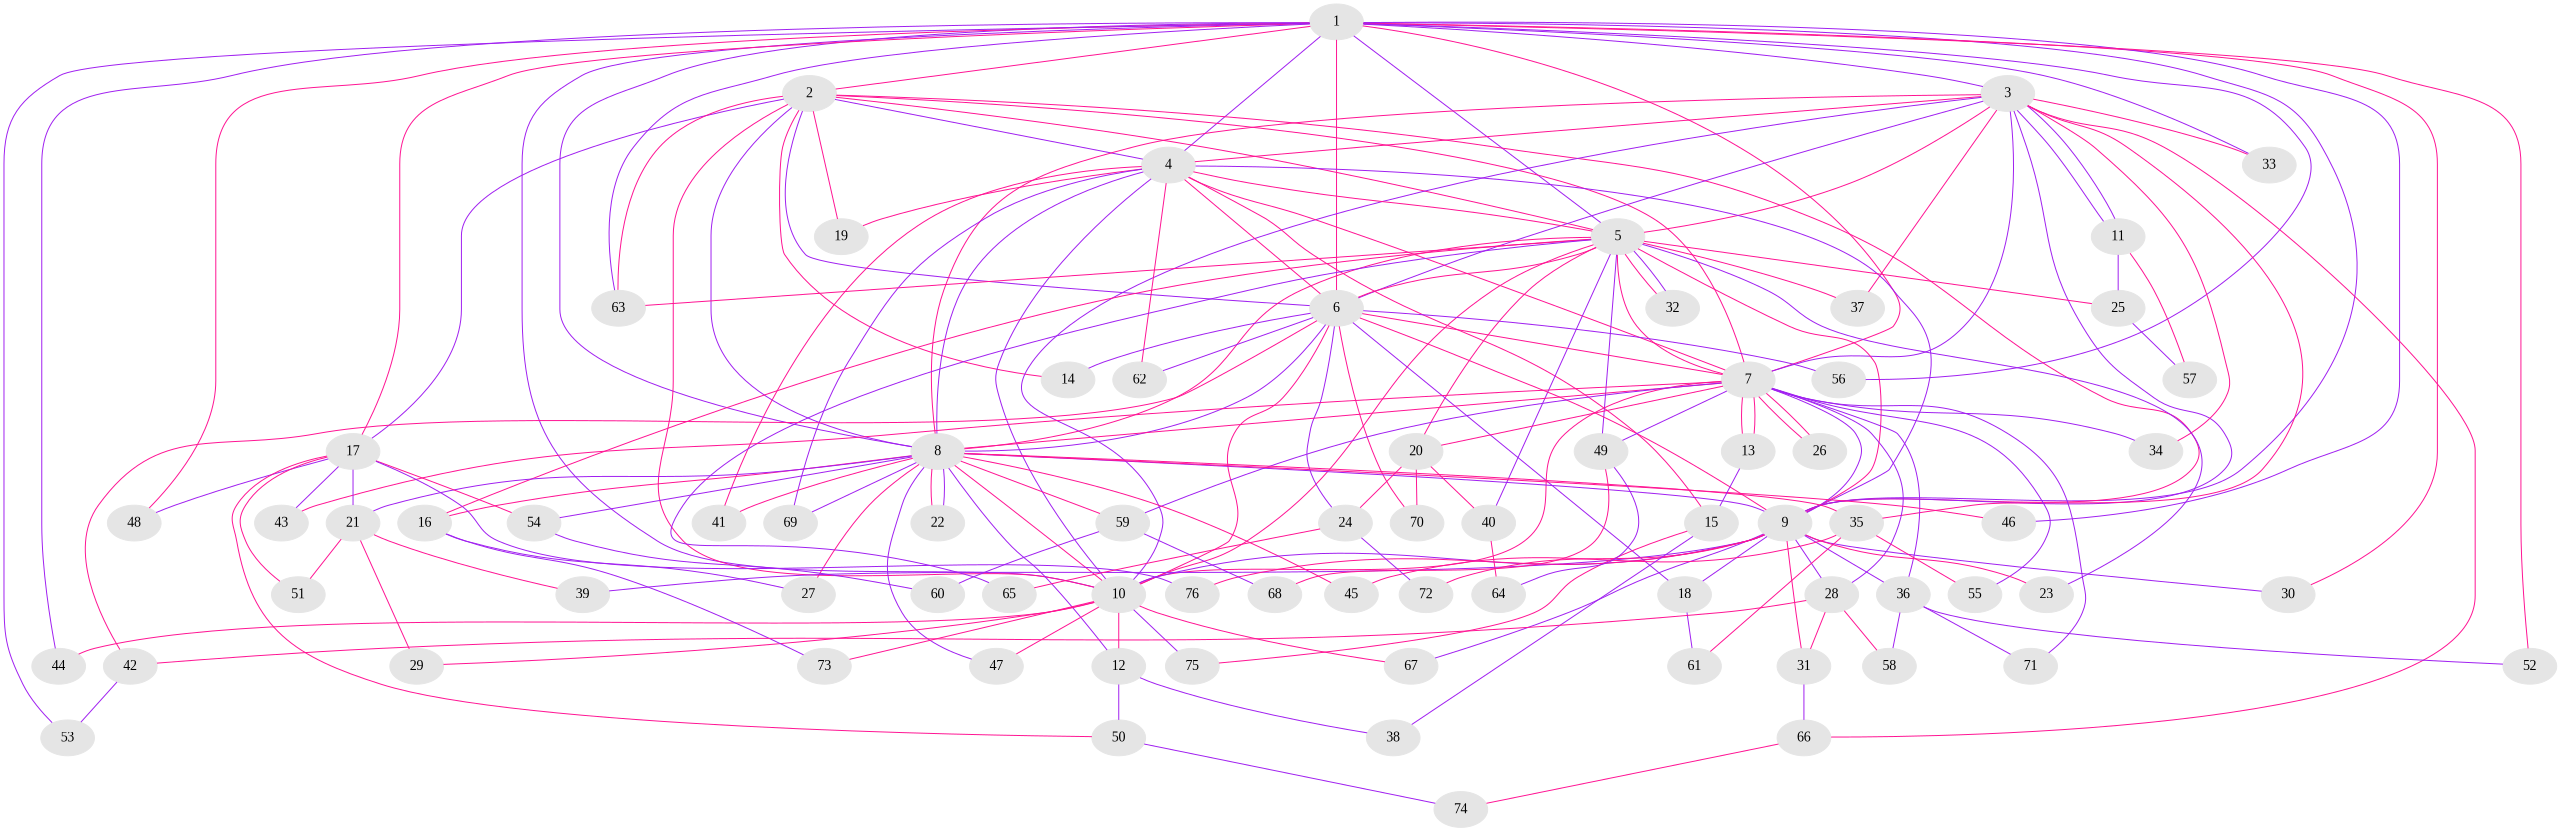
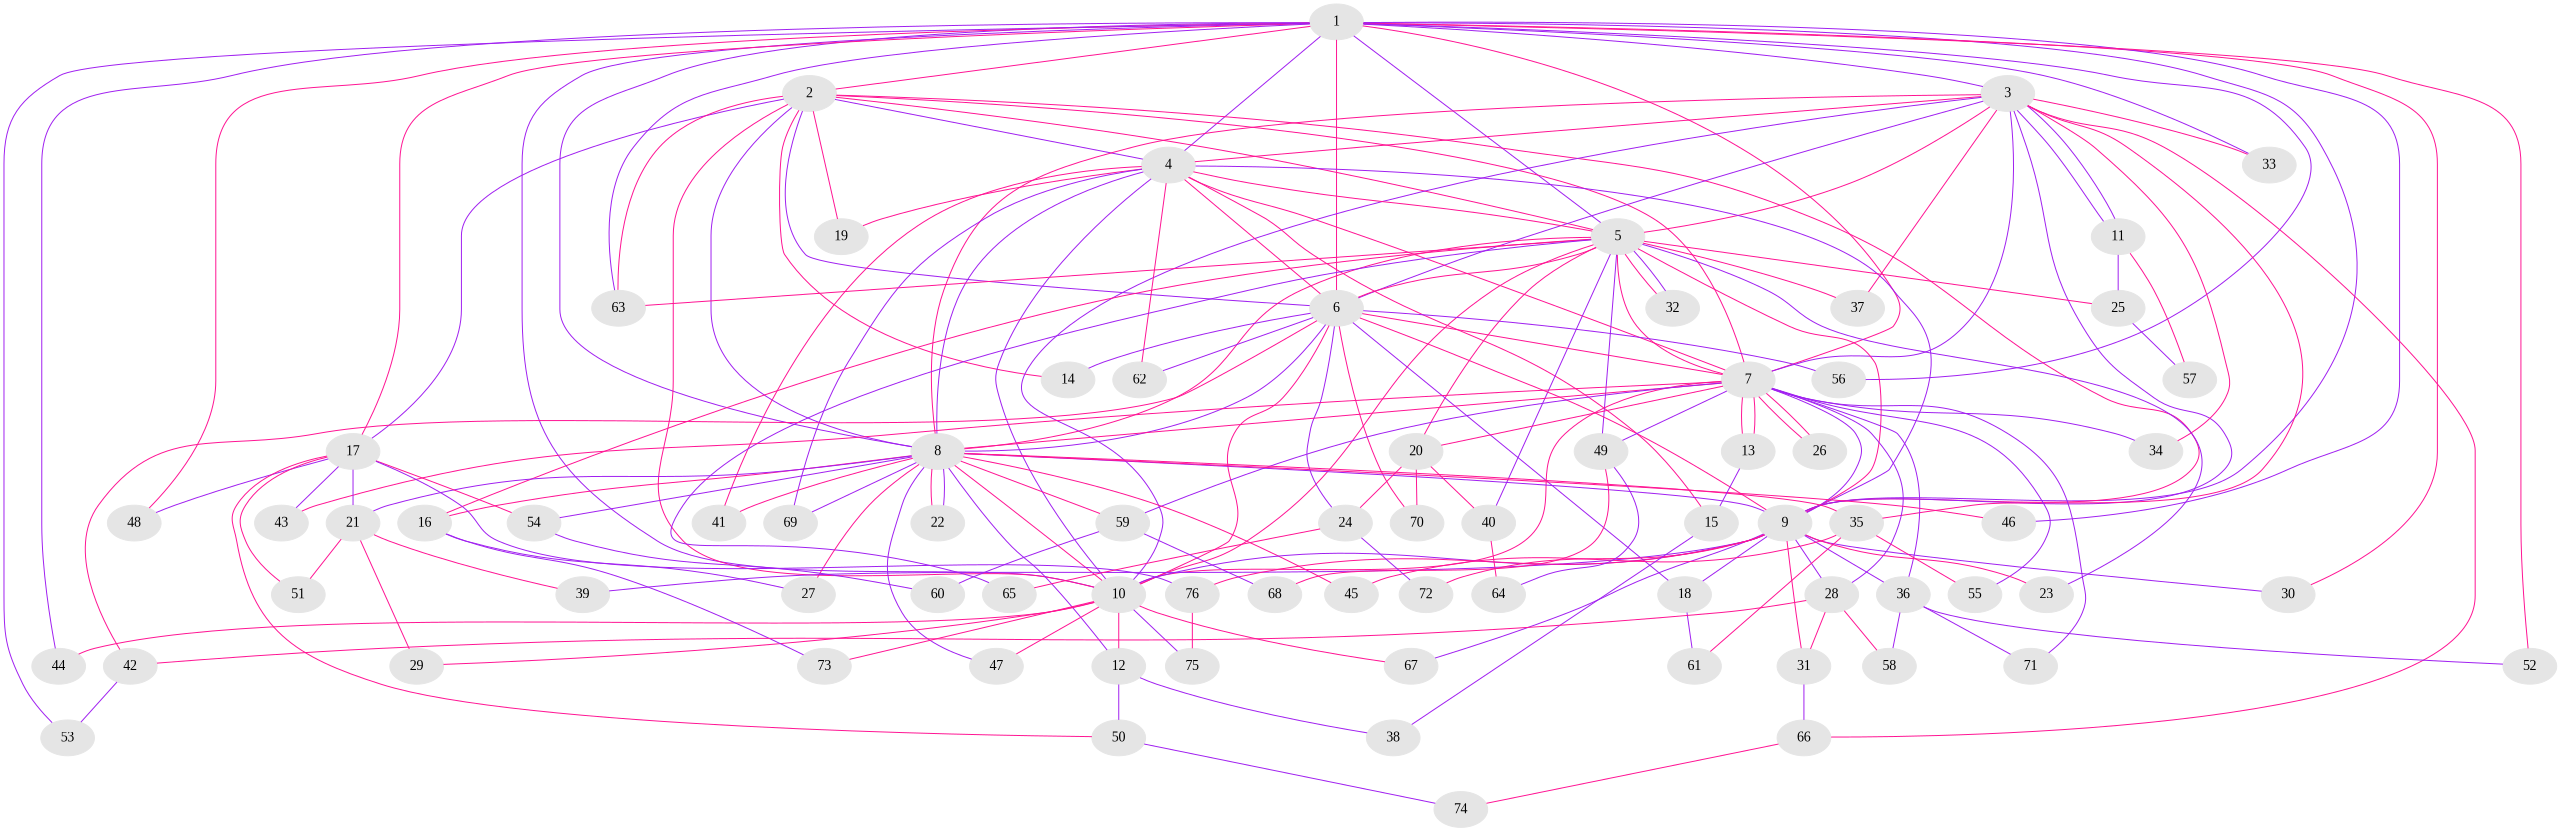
(1513, 620) -> (1192, 631)
